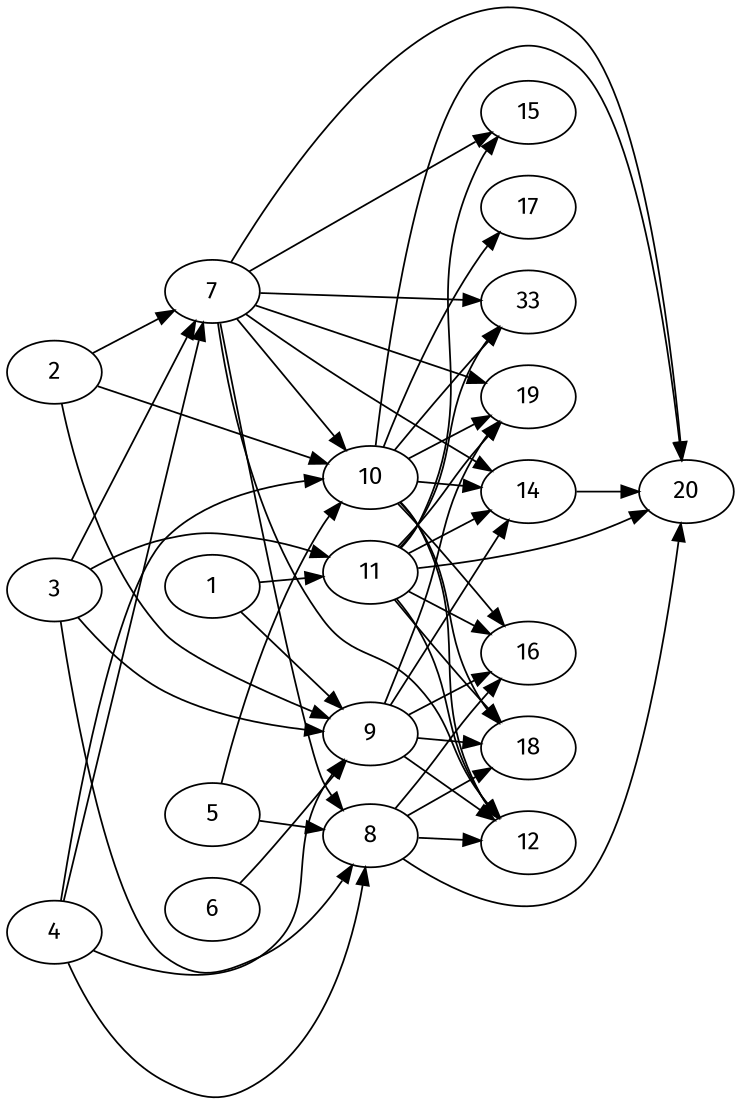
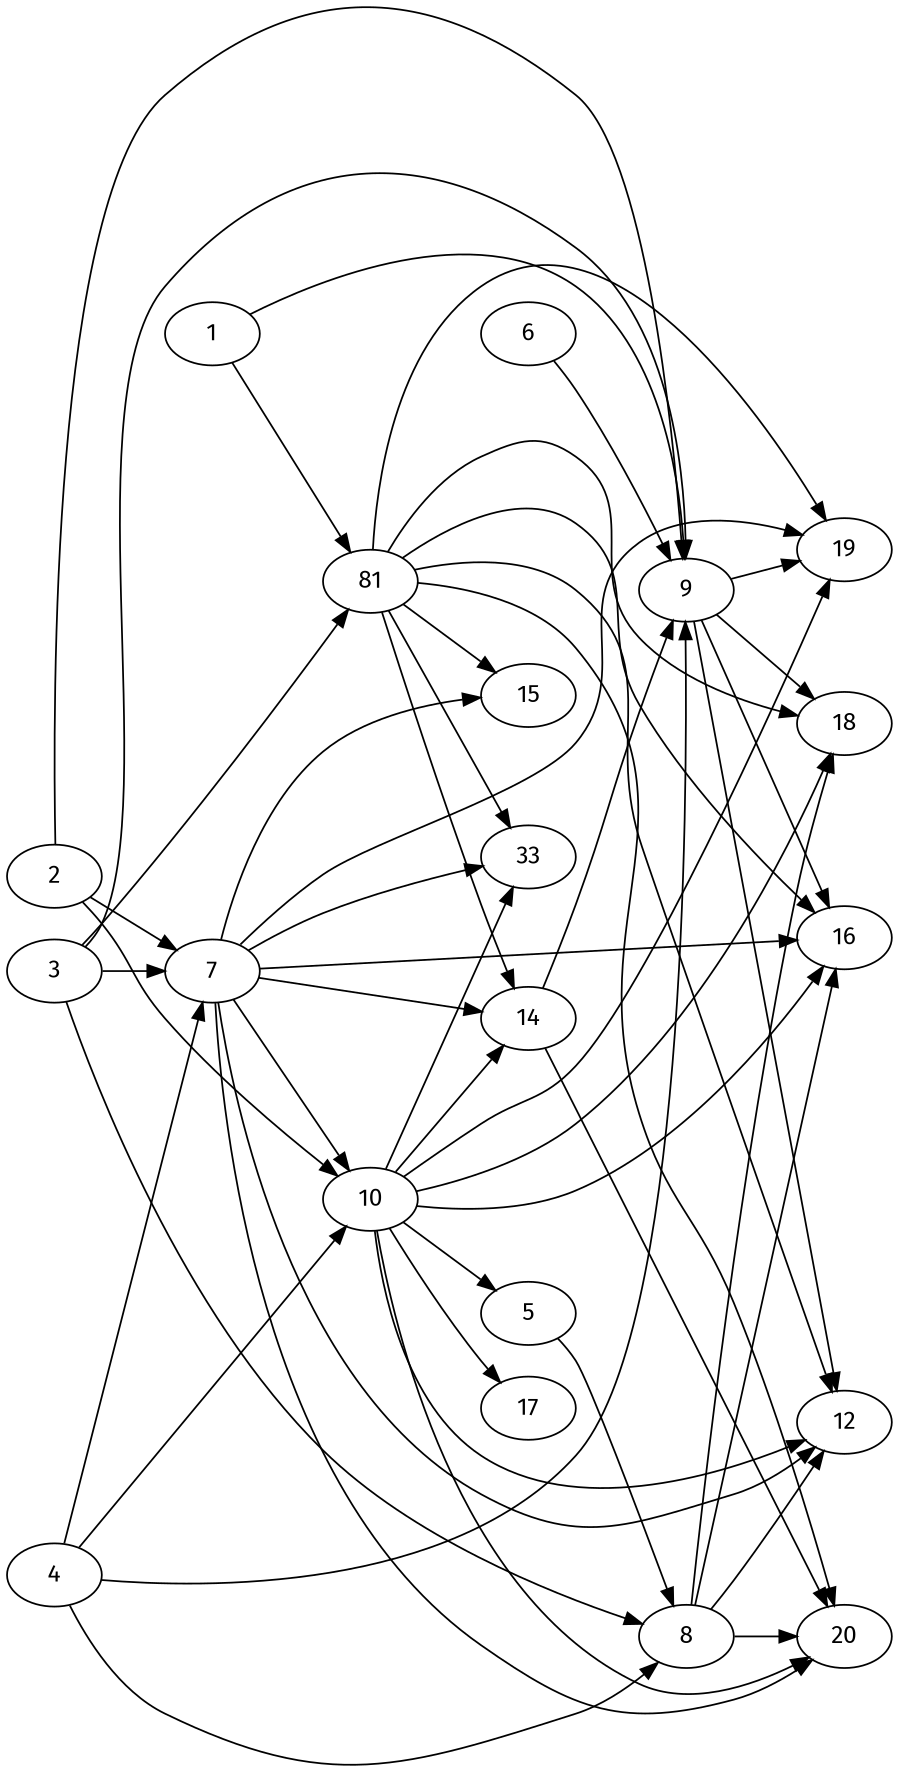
(269, 562) -> (519, 955)
(370, 572) -> (370, 581)
(437, 633) -> (606, 814)
(262, 652) -> (442, 1251)
